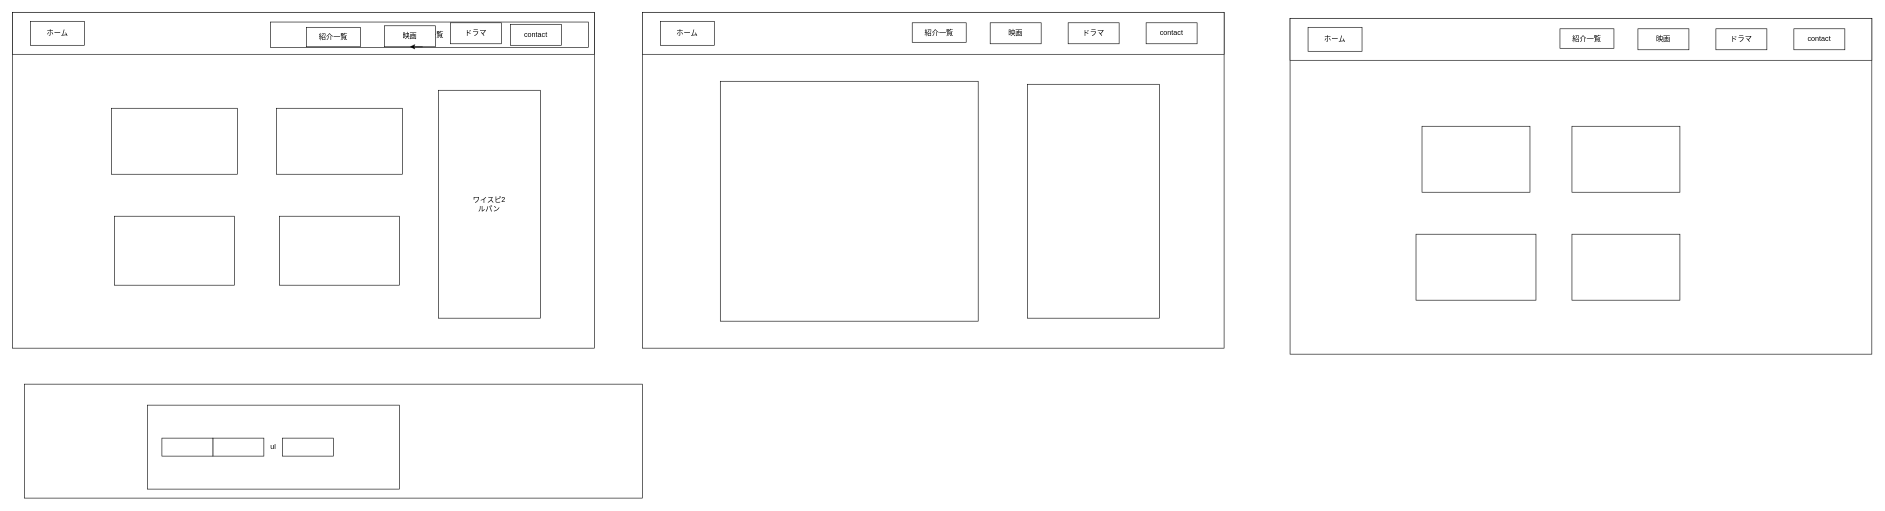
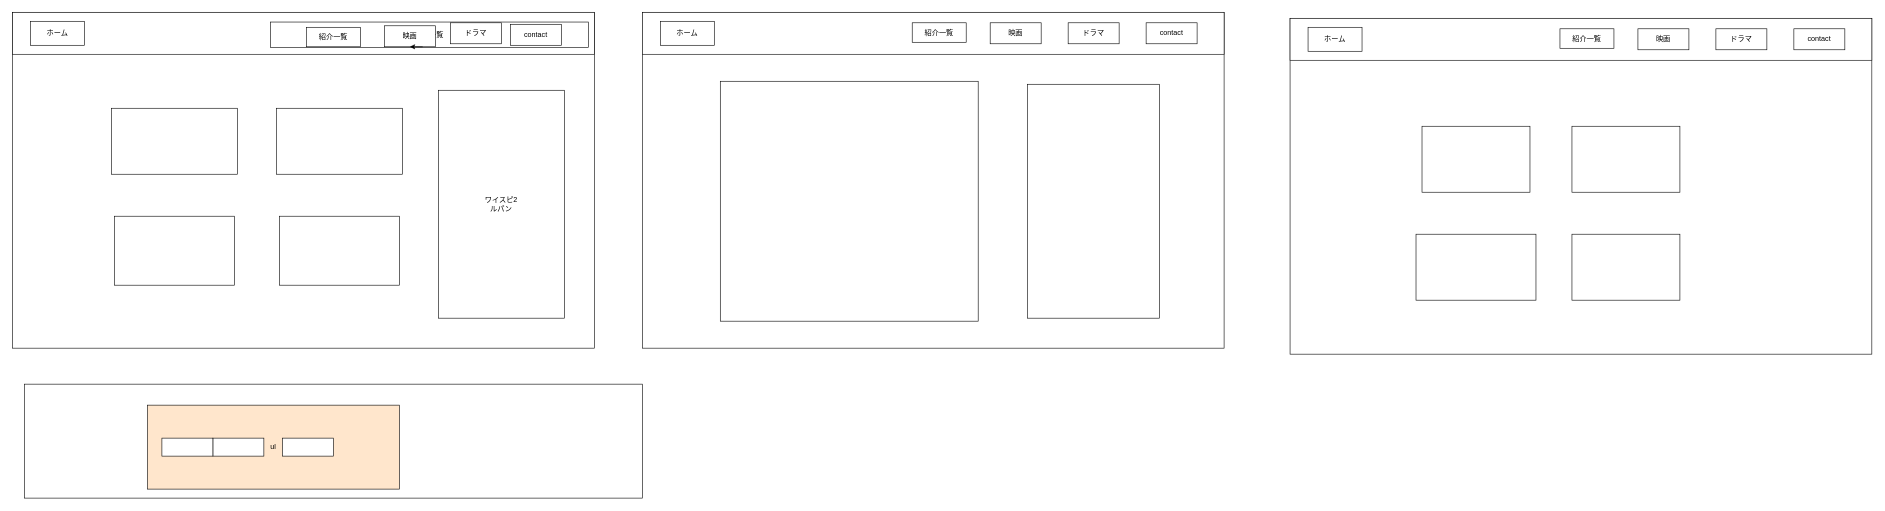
(489, 204) -> (501, 204)
(273, 447) -> (273, 447)
